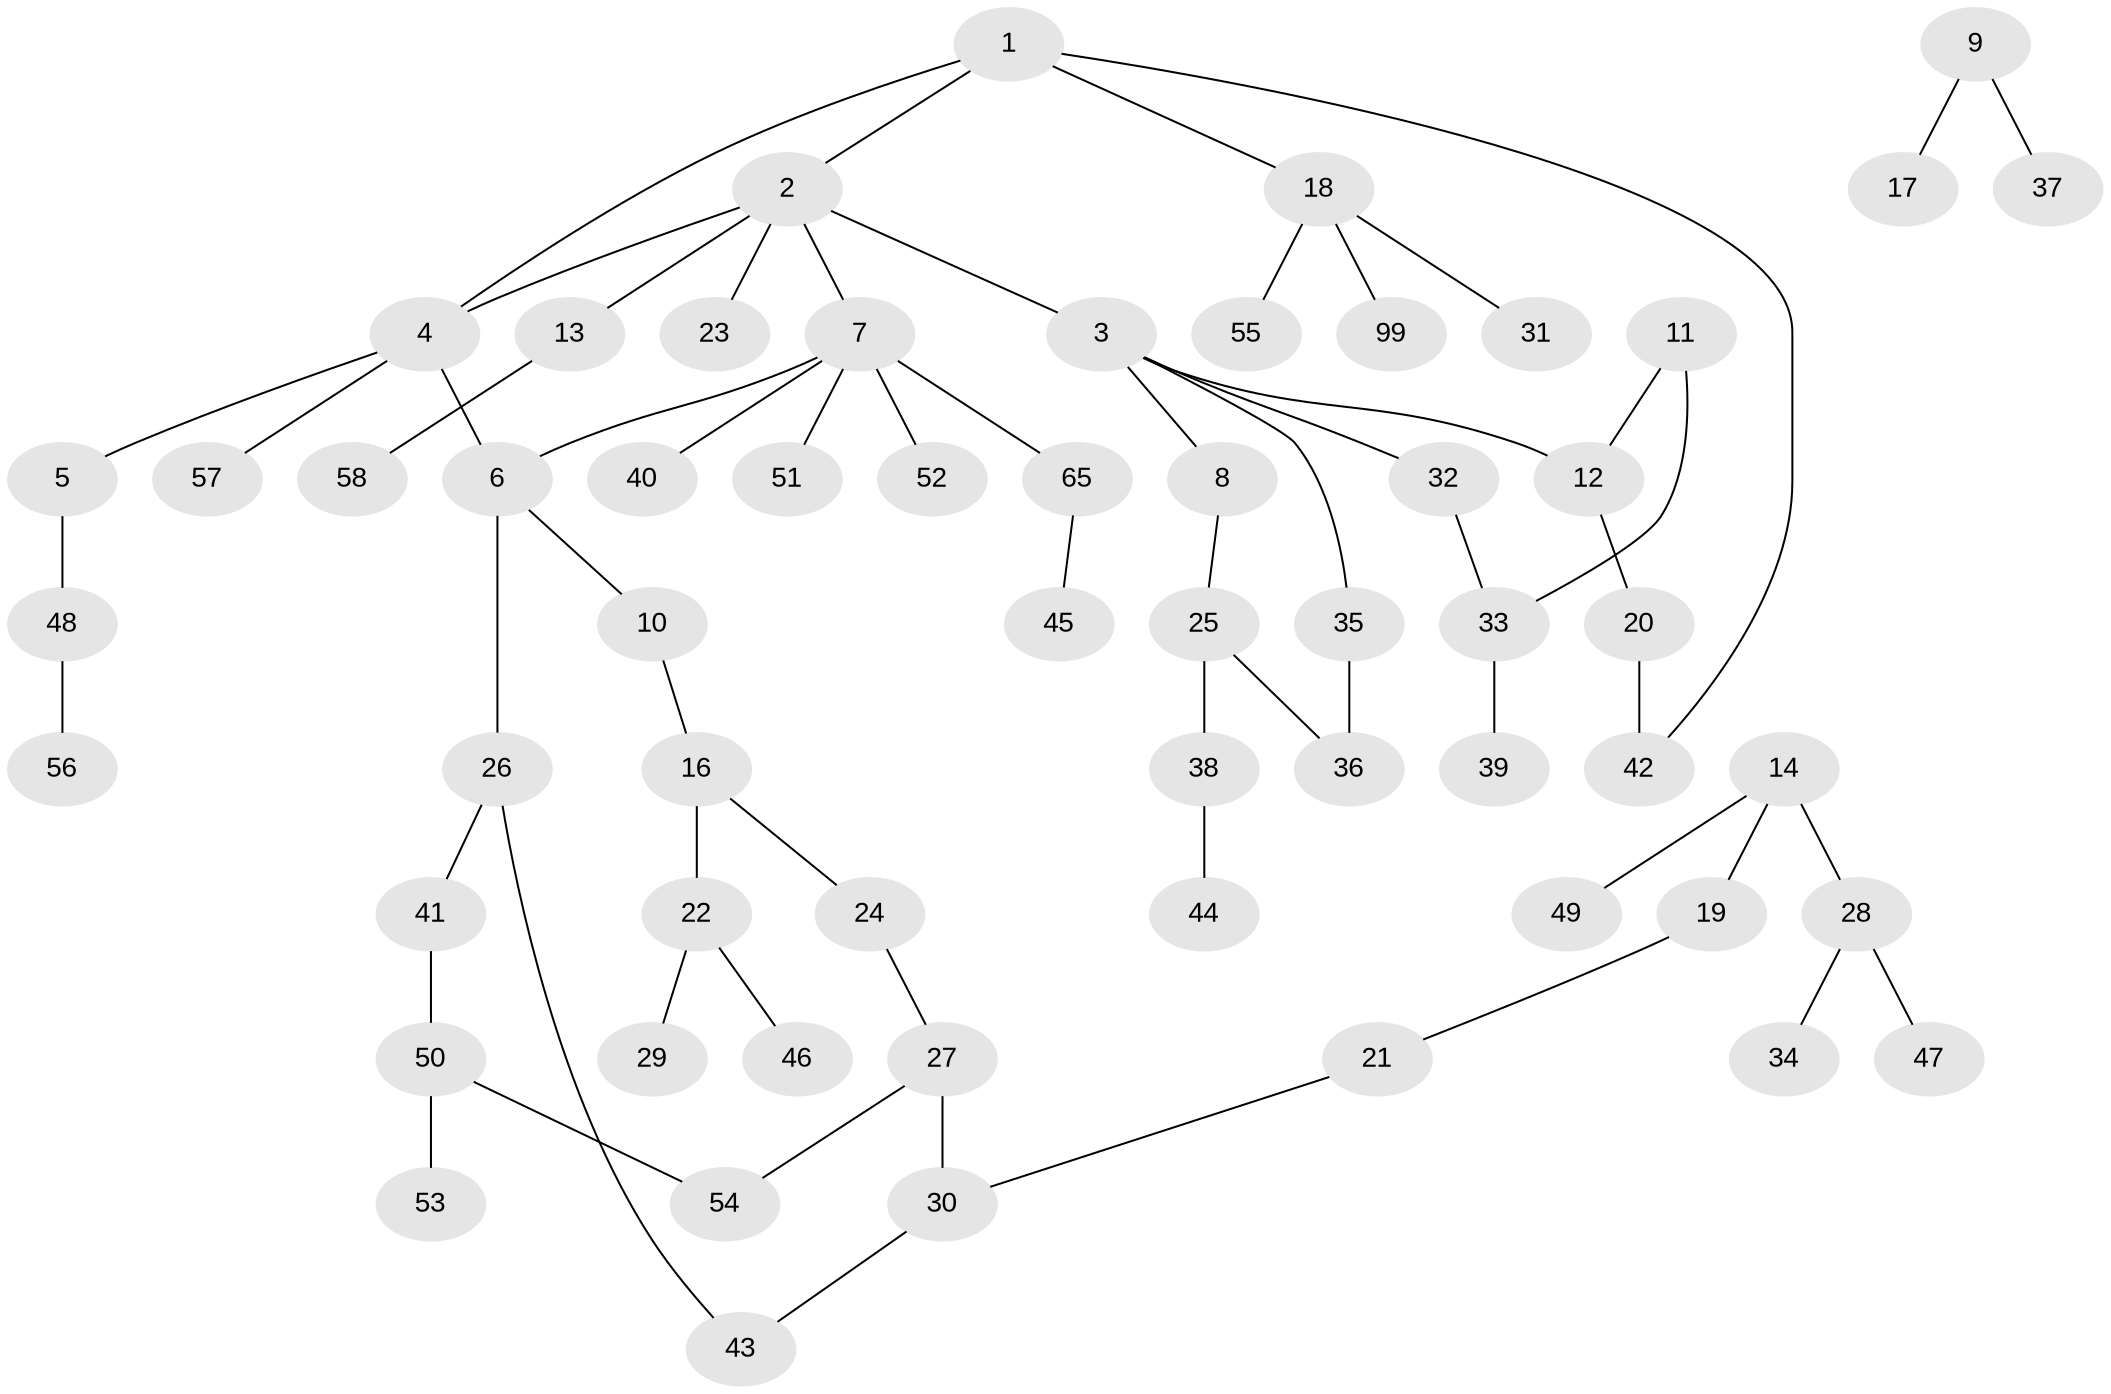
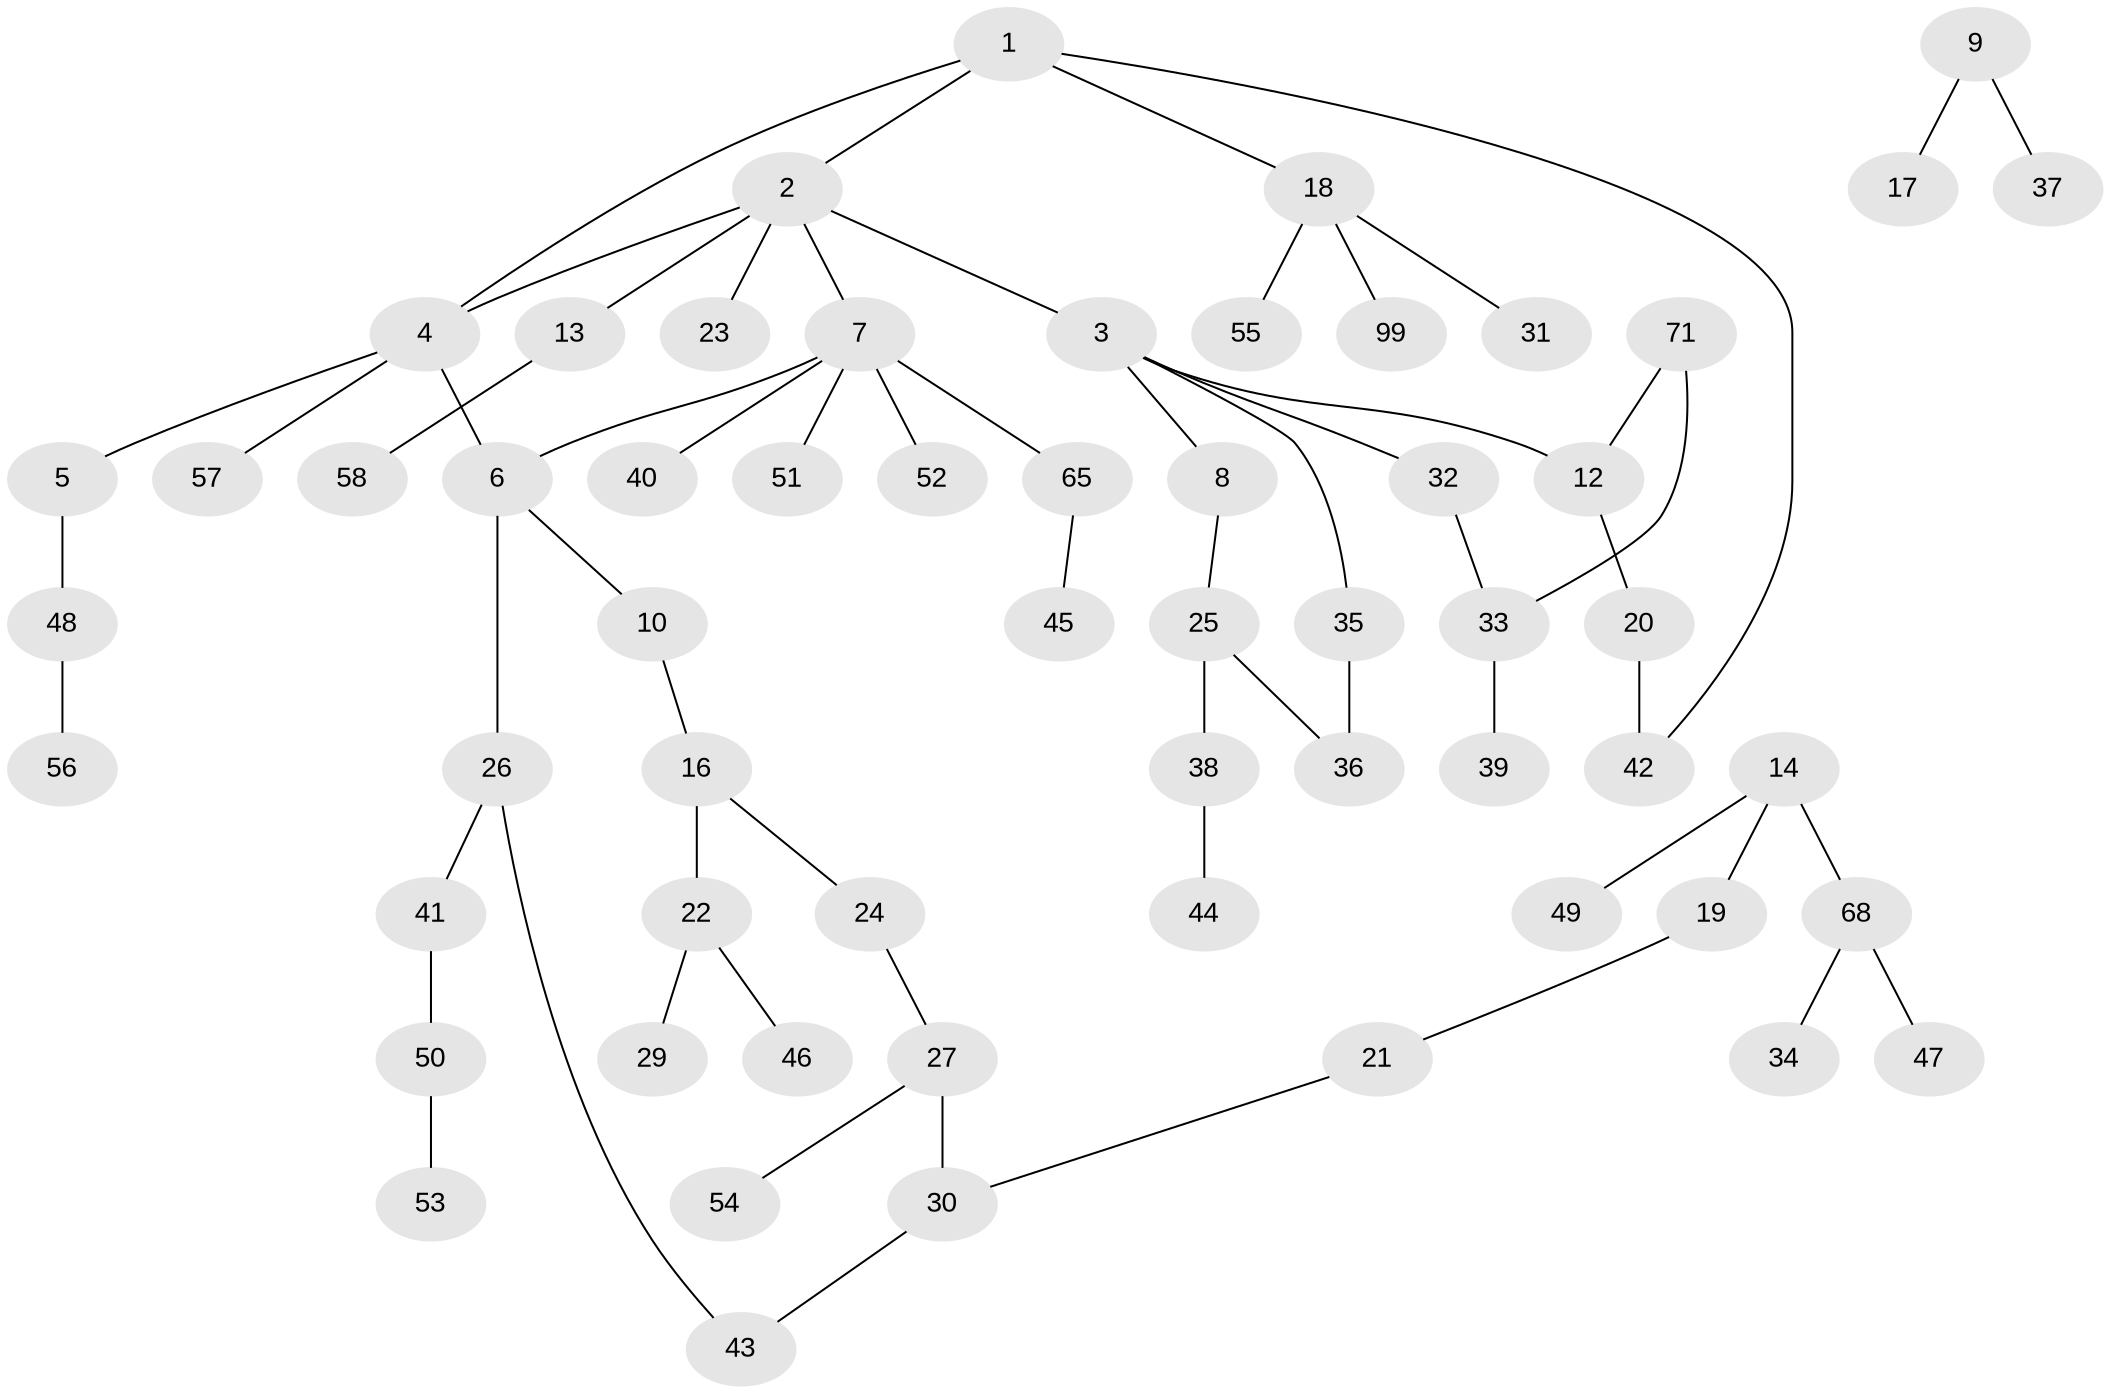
(1682, 334) -> (1682, 334)
(1857, 914) -> (1857, 914)
(578, 1132) -> none
